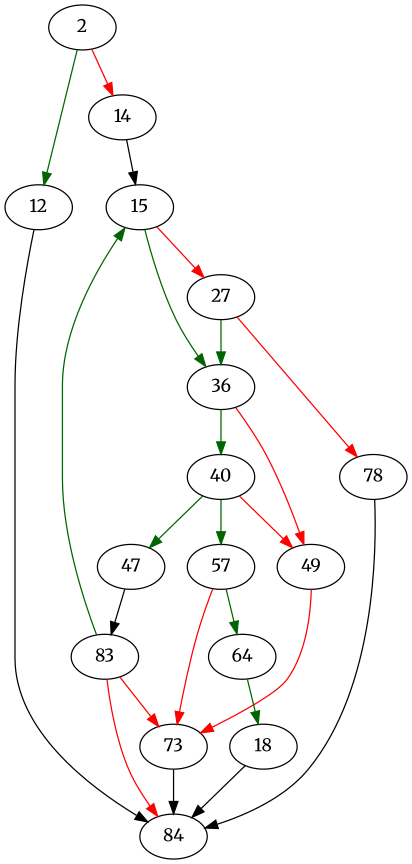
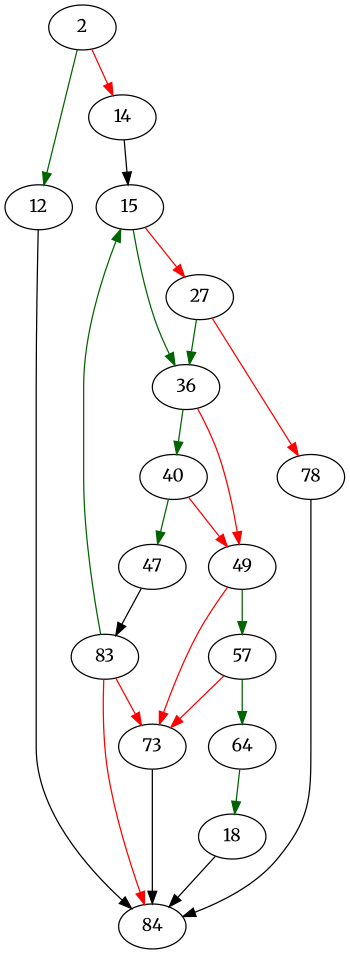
(221, 516) -> (242, 606)
